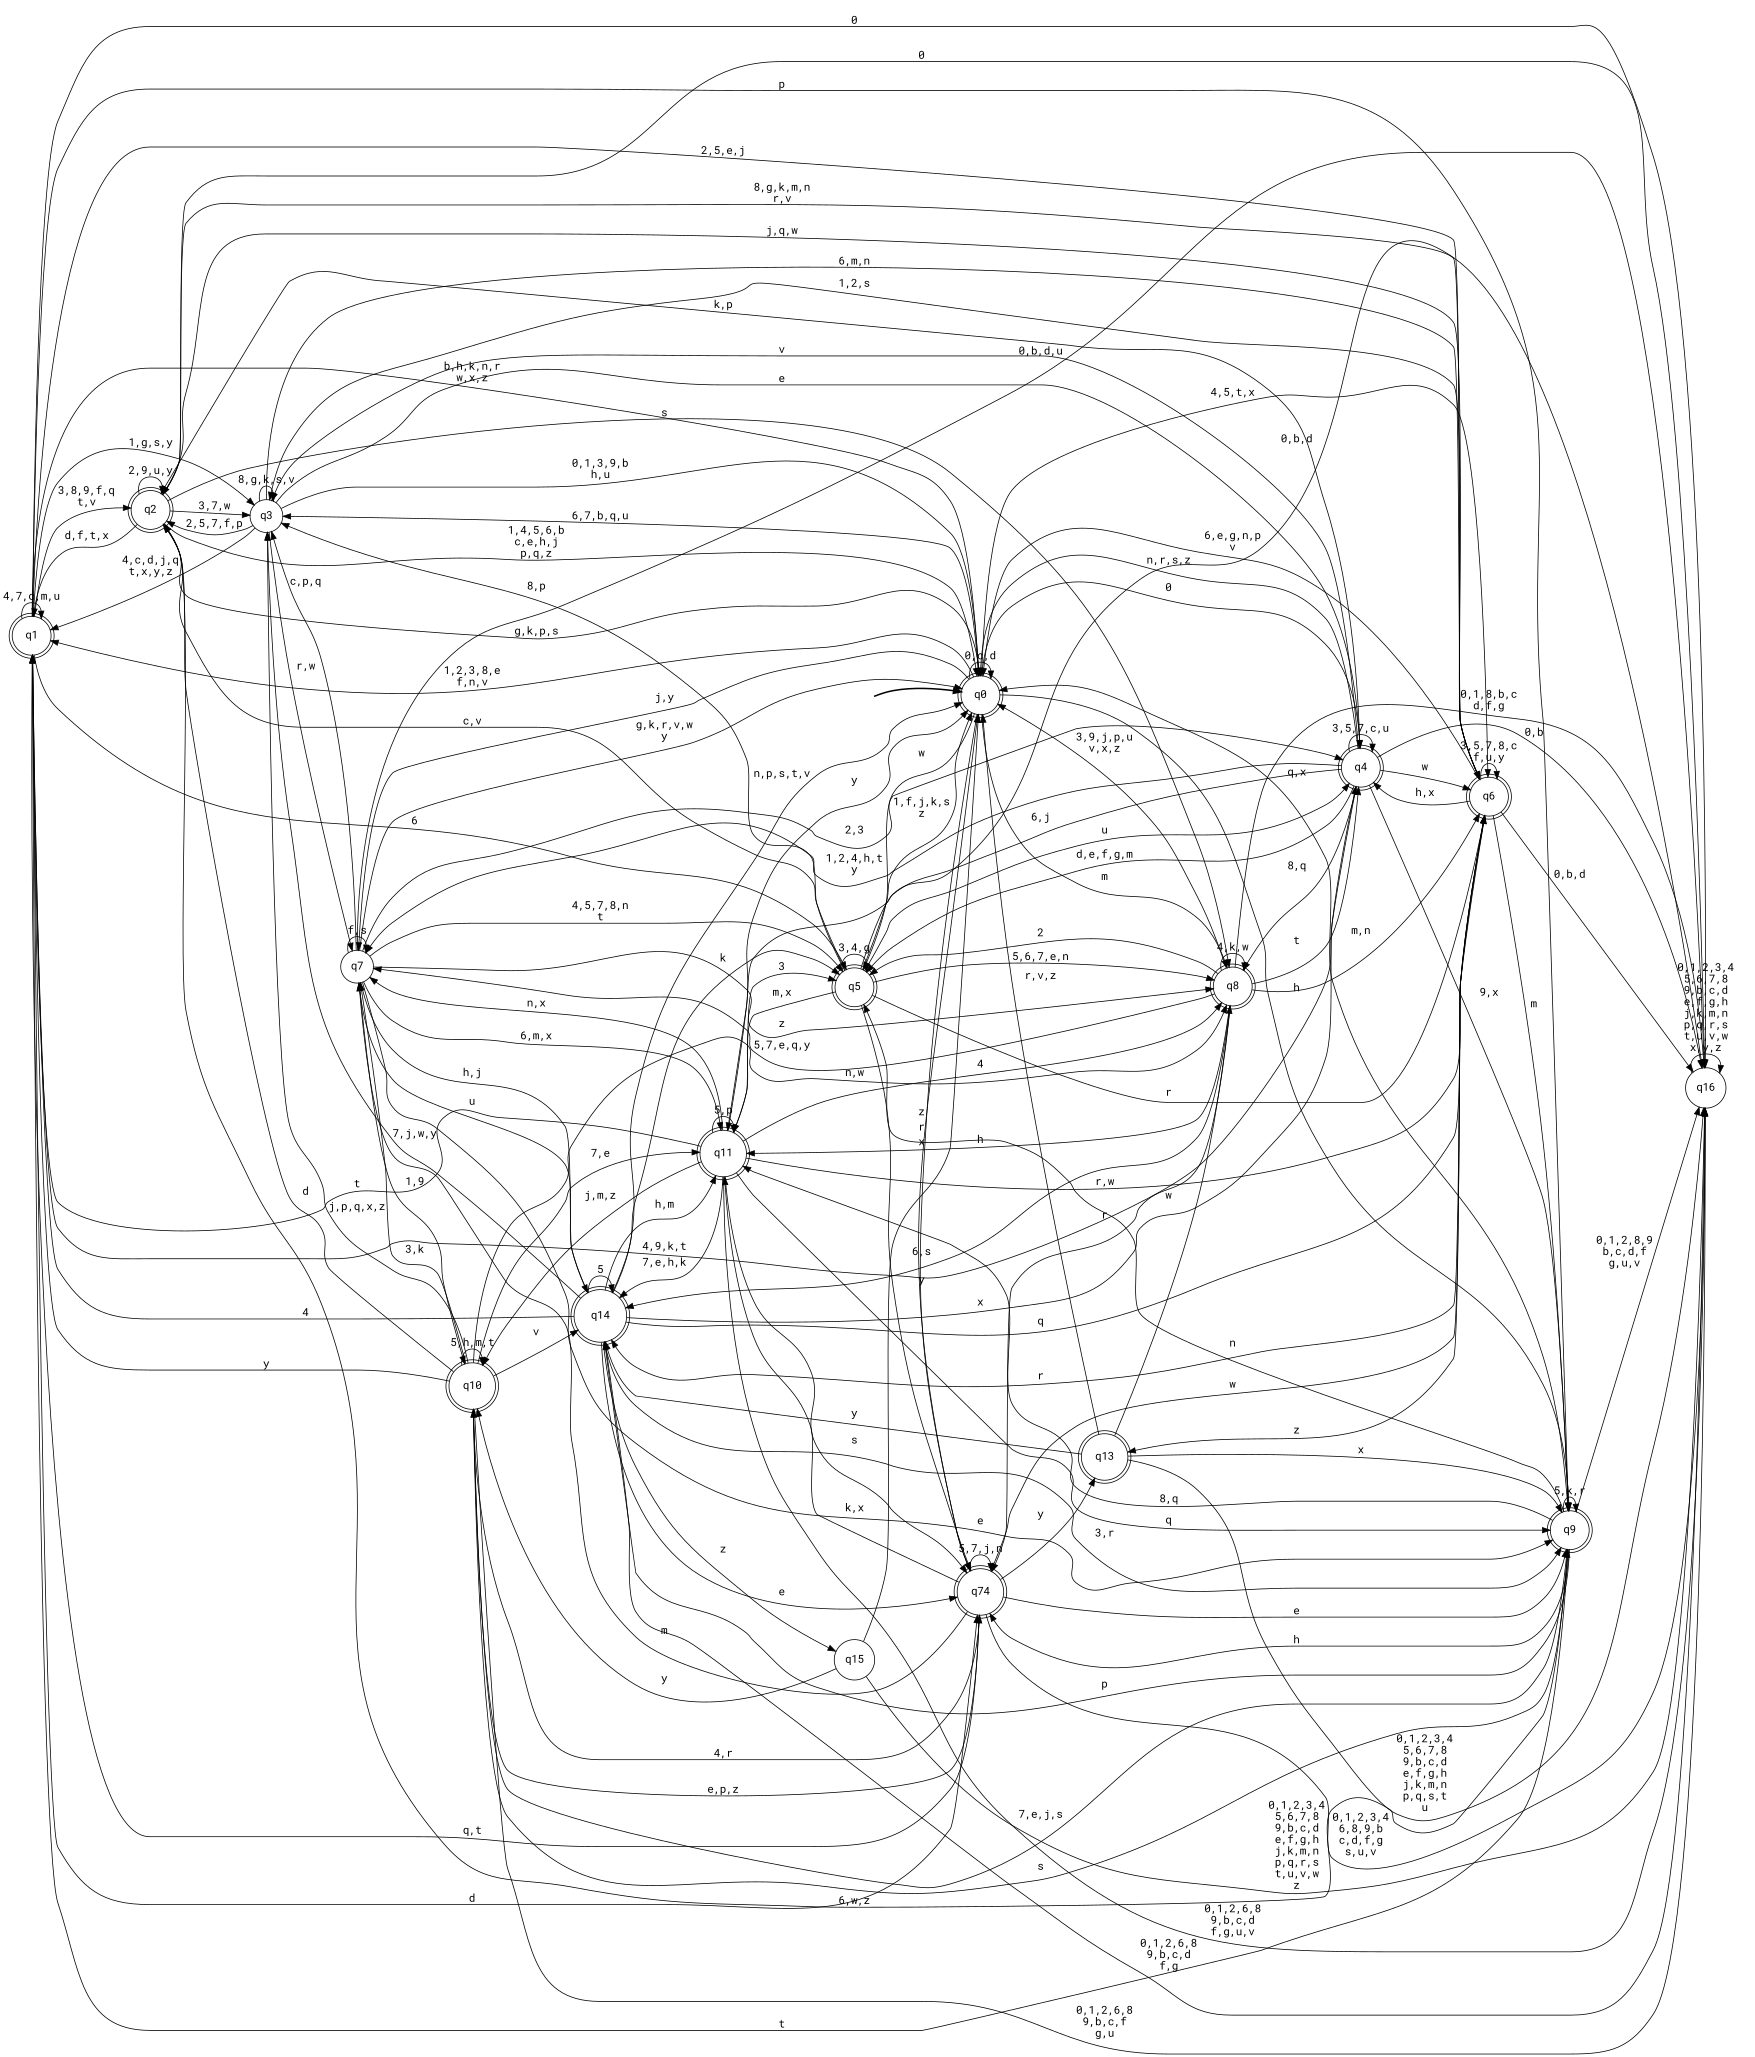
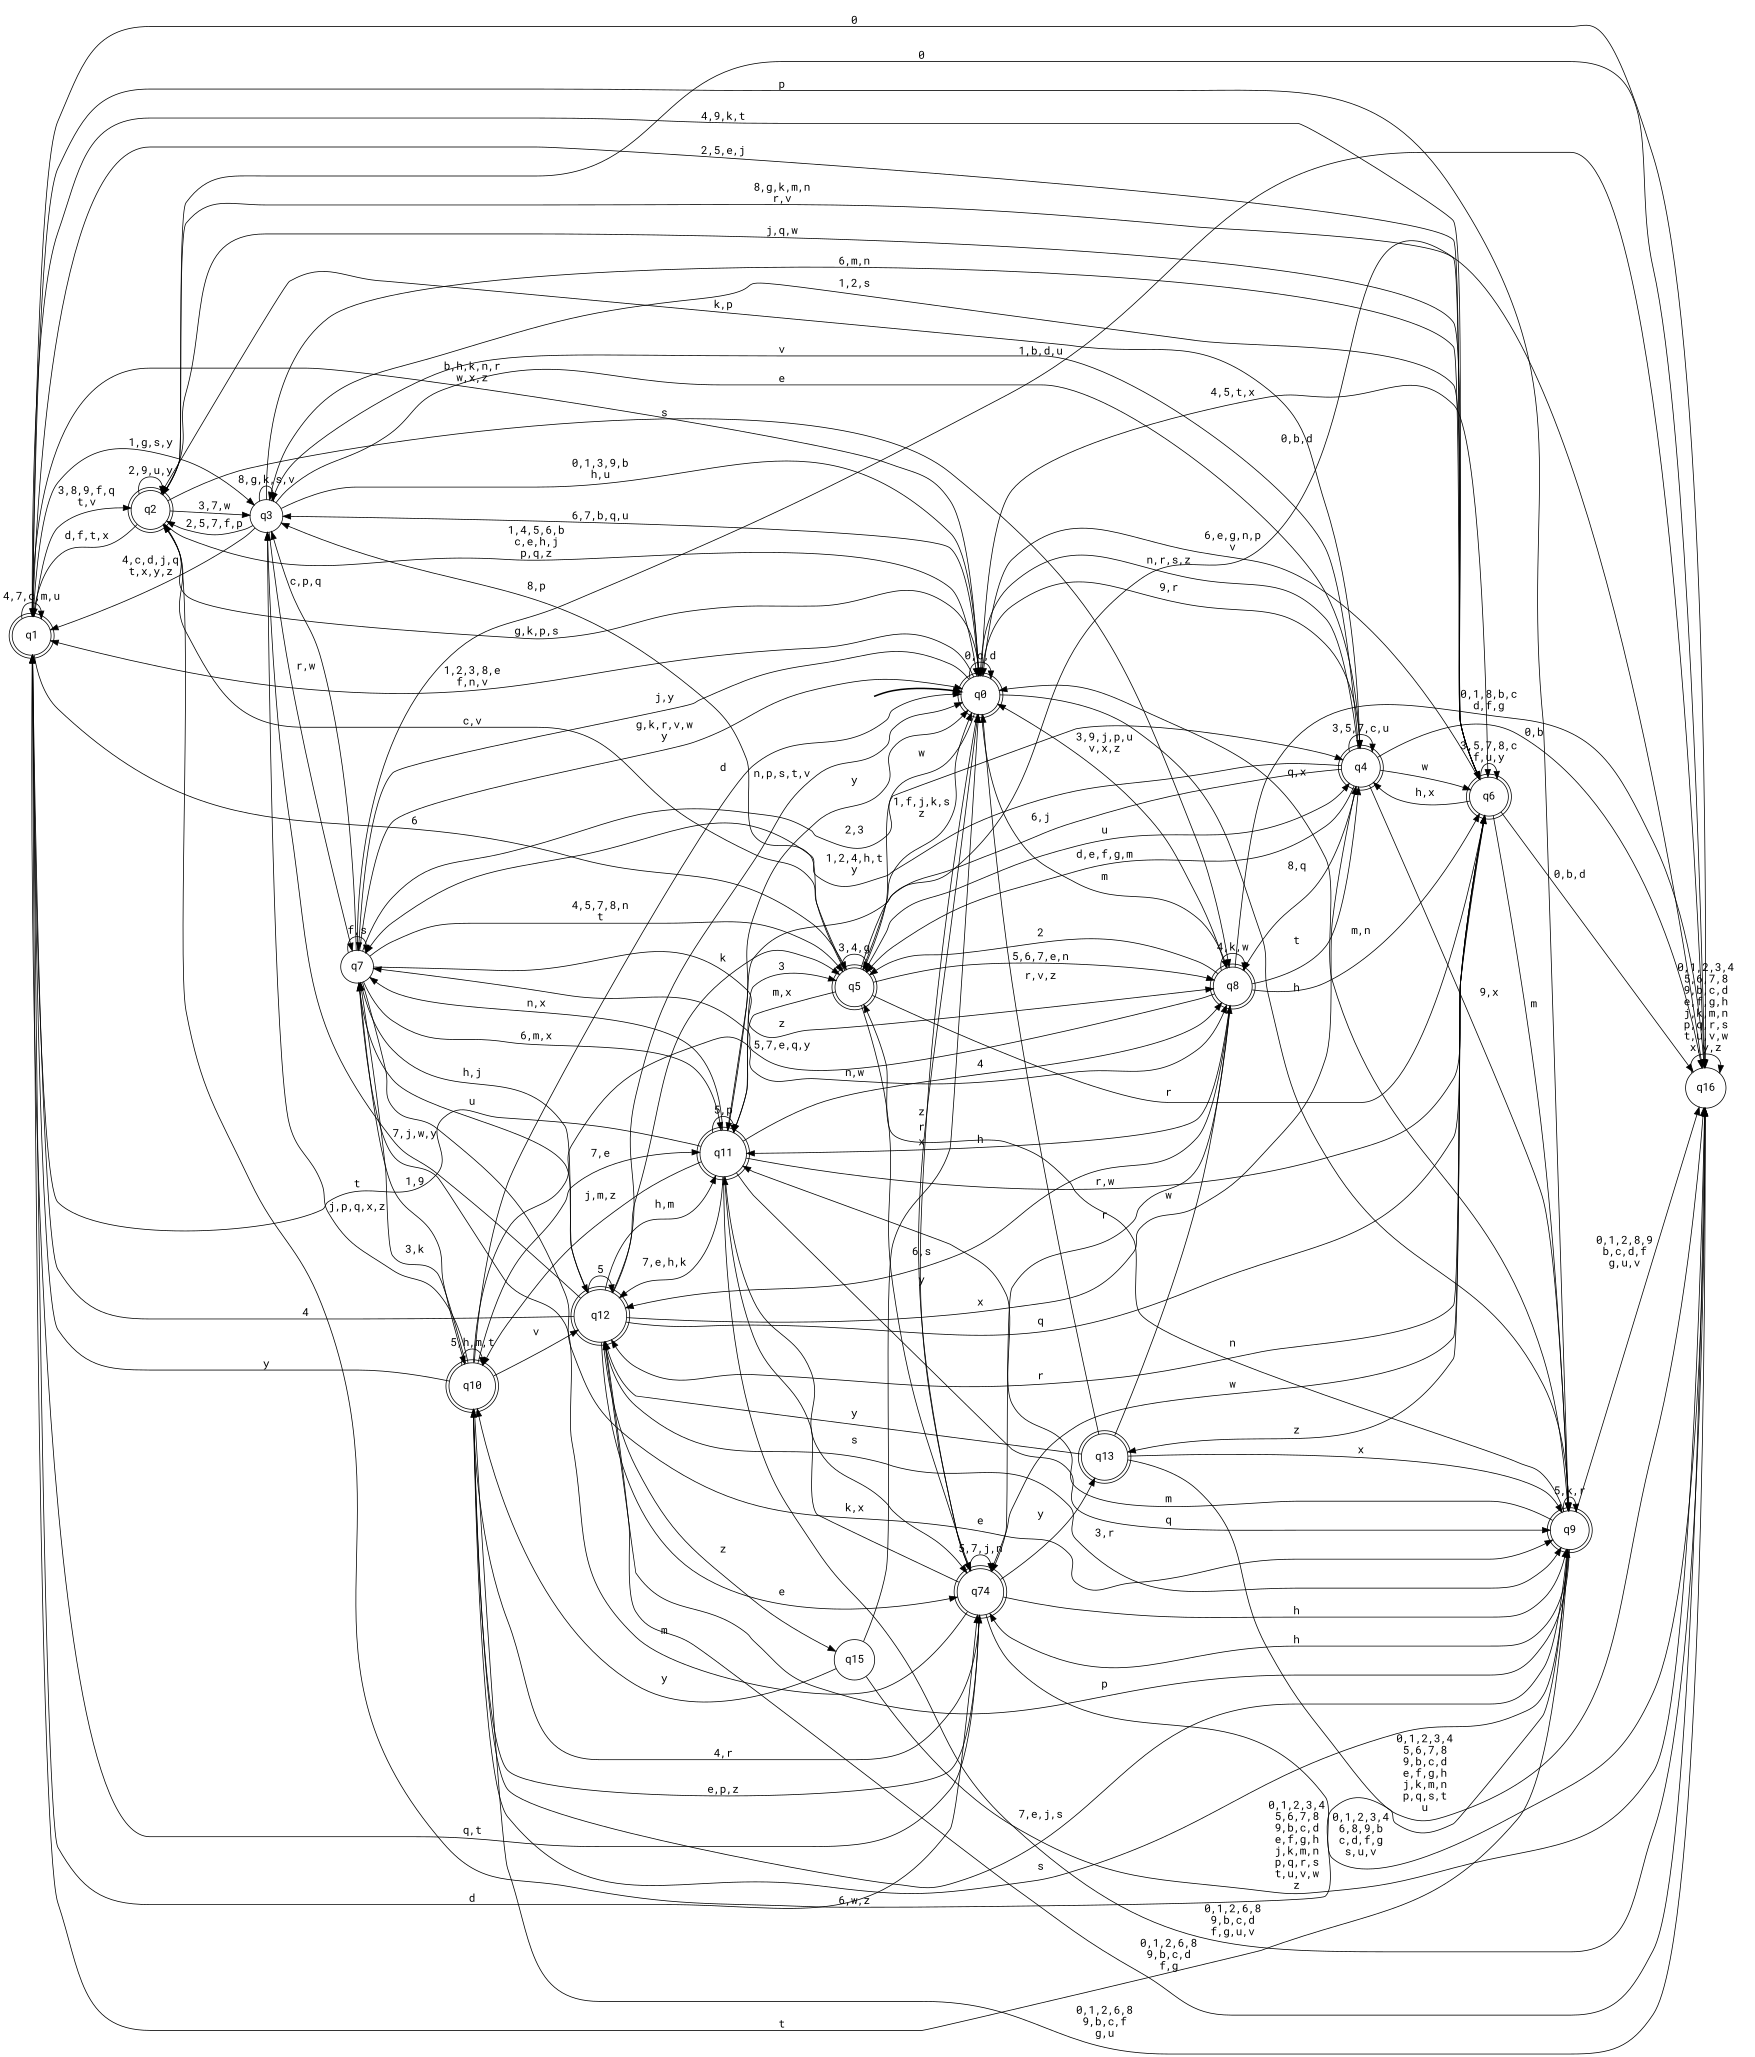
(1041, 352) -> (1041, 352)
(1169, 588) -> (1169, 588)
(238, 988) -> (619, 973)
(563, 1248) -> (828, 123)
(600, 1316) -> (600, 1316)
(1169, 1499) -> (1169, 1499)
(1297, 1611) -> (1297, 1611)
